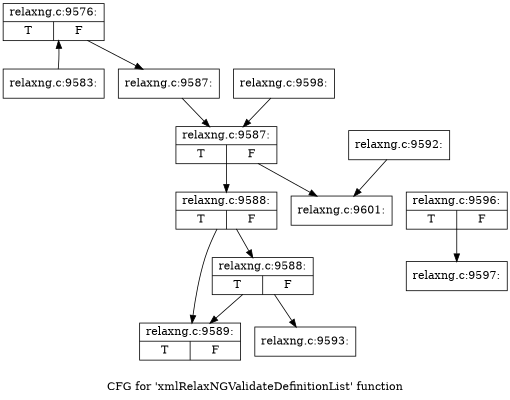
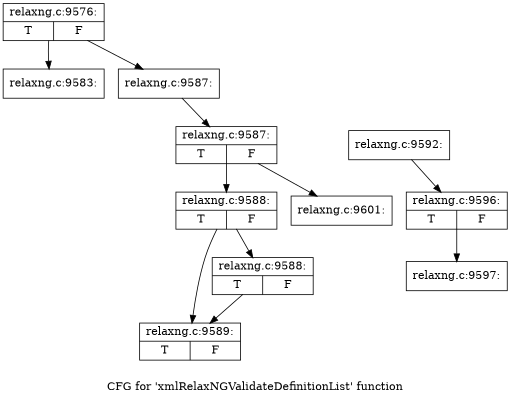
(59, 59) -> (48, 51)
(284, 84) -> none
(373, 175) -> (423, 173)
(305, 342) -> none
